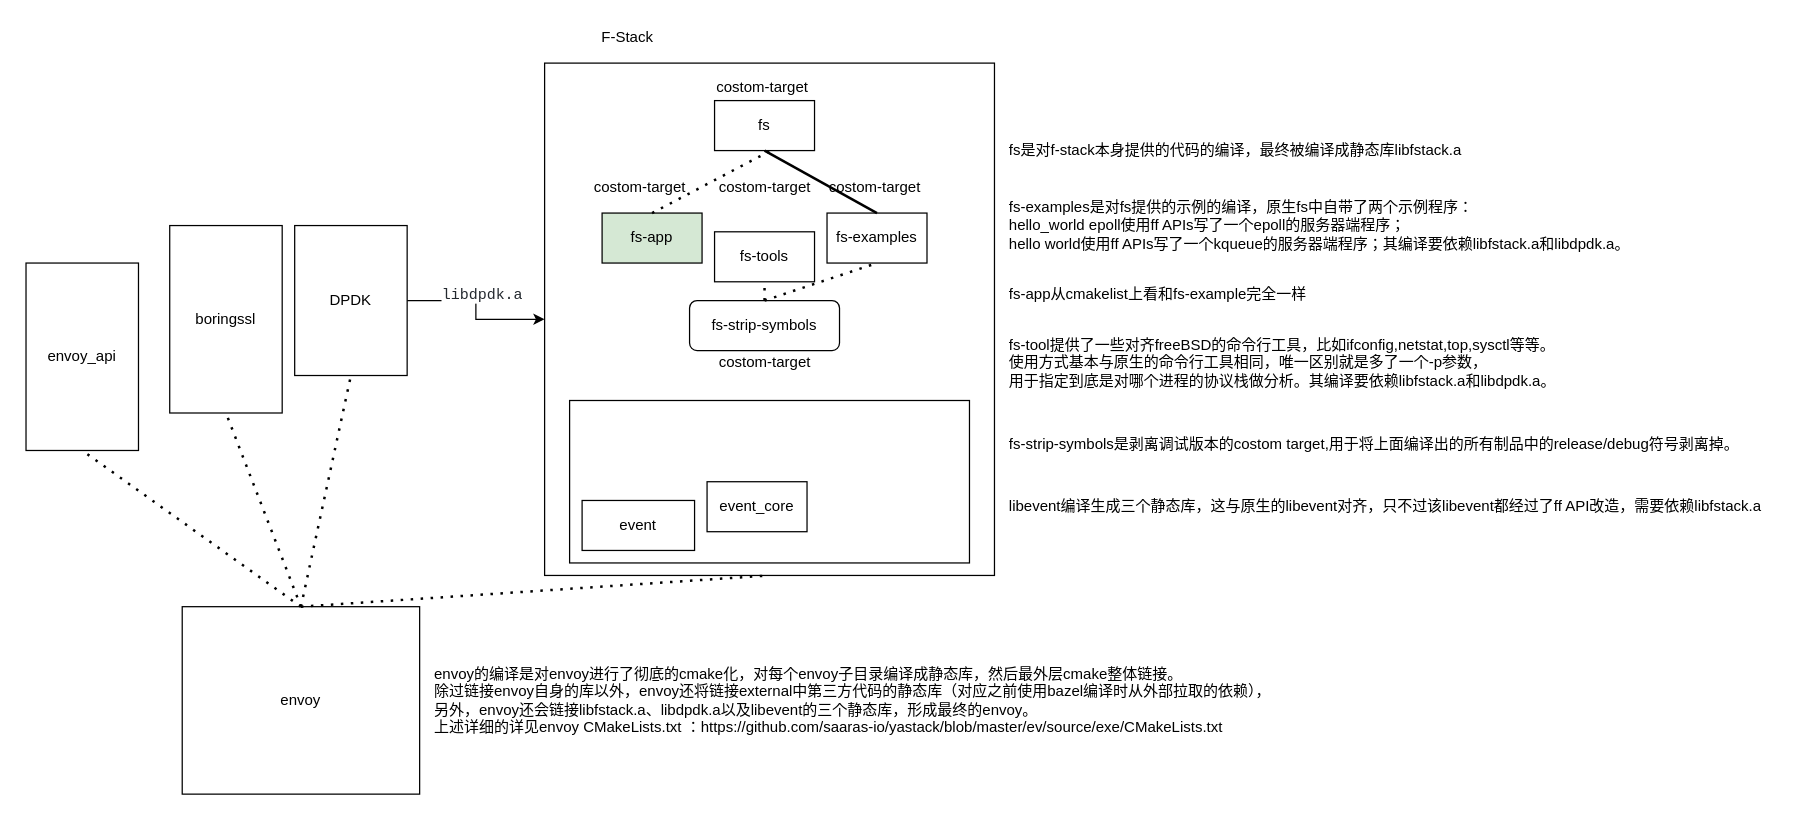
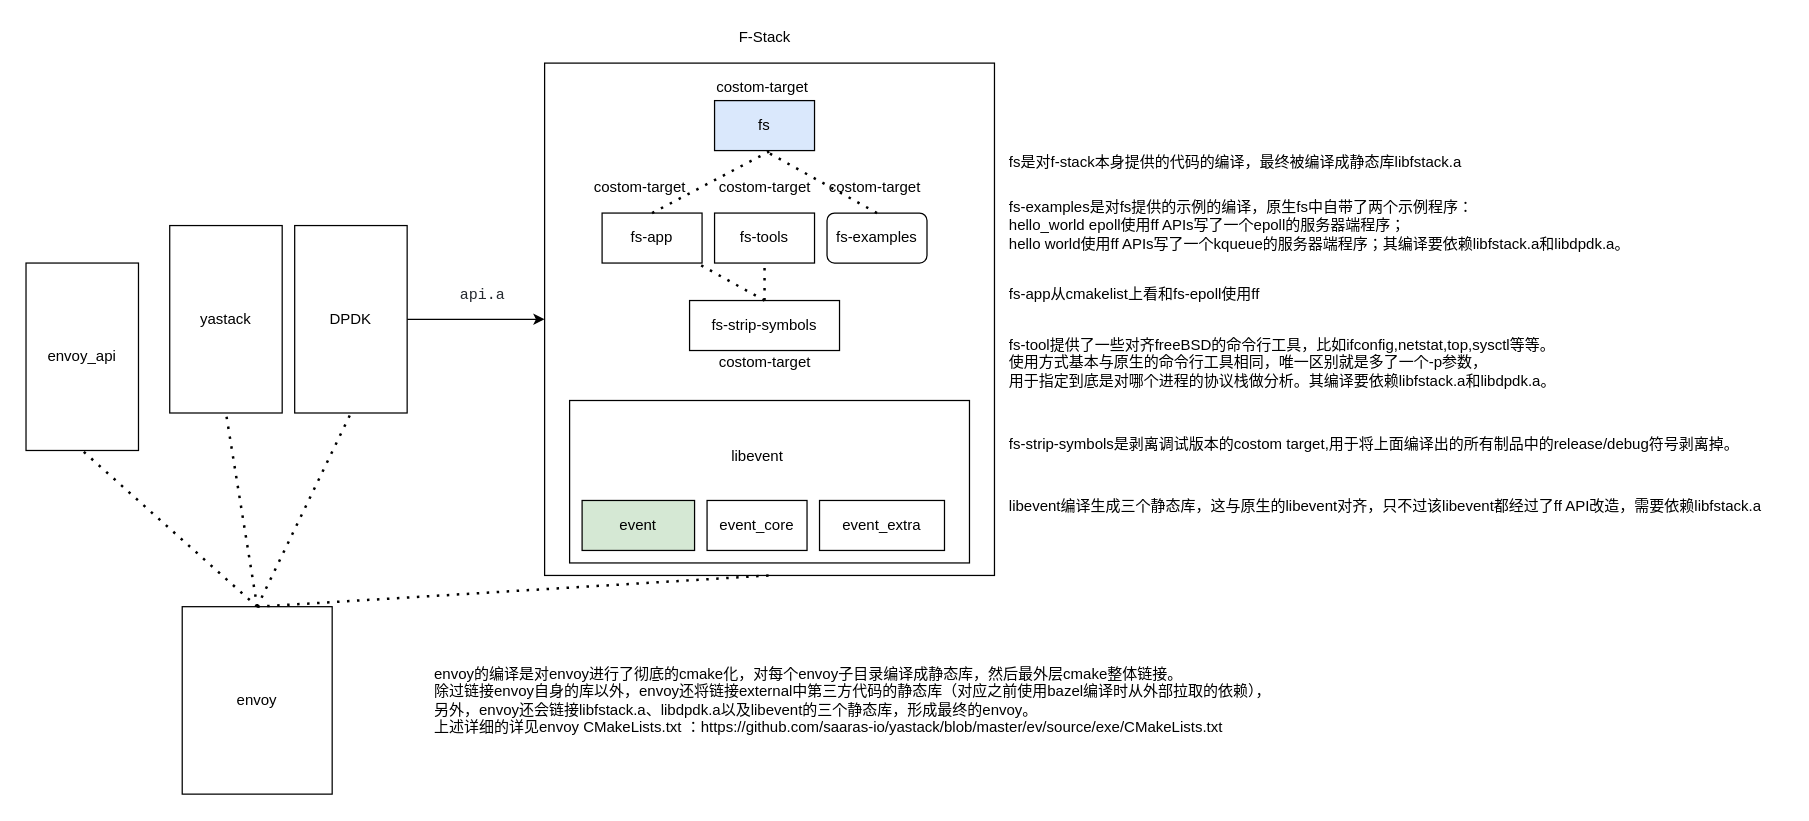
(627, 38) -> (764, 38)
(764, 126) -> (764, 126)
(1244, 151) -> (1244, 163)
(821, 182) -> (821, 182)
(652, 238) -> (652, 238)
(877, 238) -> (877, 238)
(764, 257) -> (764, 238)
(819, 283) -> (732, 283)
(483, 294) -> (483, 294)
(1169, 294) -> (1152, 294)
(351, 301) -> (351, 319)
(226, 319) -> (226, 319)
(764, 326) -> (764, 326)
none -> (757, 457)
(757, 507) -> (757, 526)
(638, 526) -> (638, 526)
none -> (882, 526)
(301, 701) -> (257, 701)
